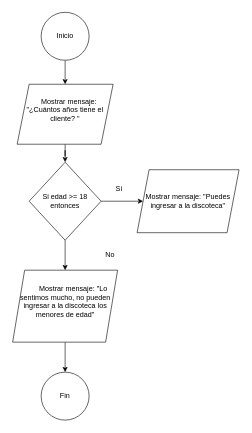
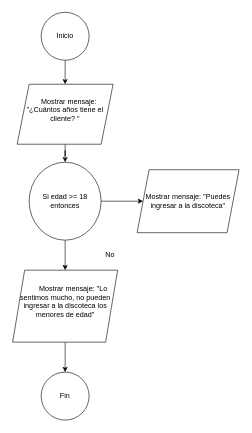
(119, 189) -> none
(65, 201) -> (65, 201)
